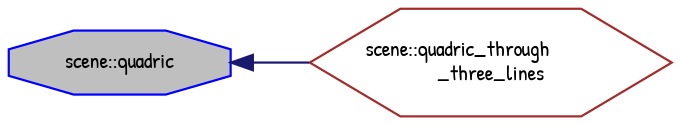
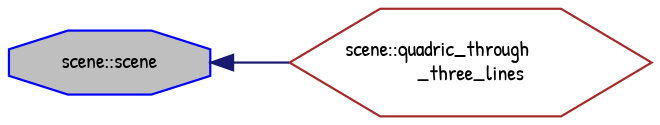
(120, 63) -> (110, 63)
